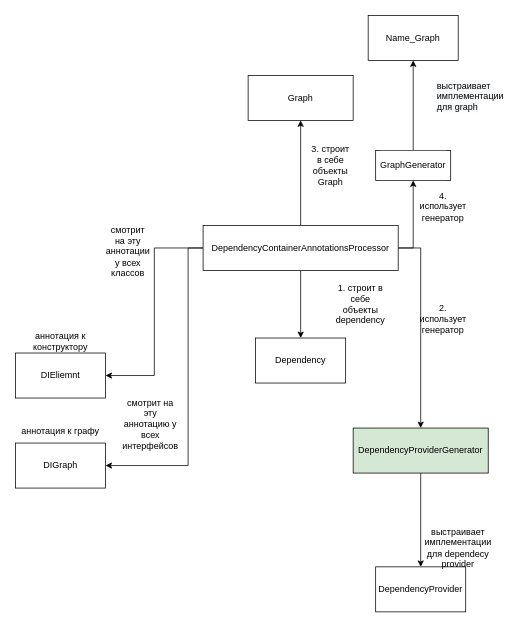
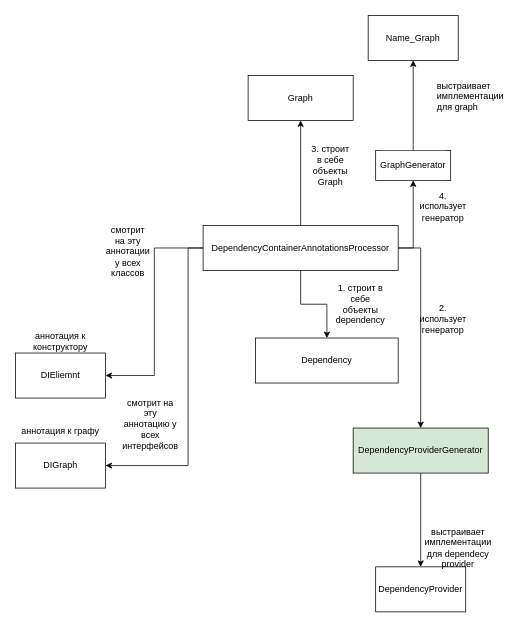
(300, 360) -> (327, 360)
